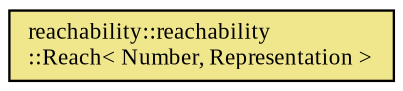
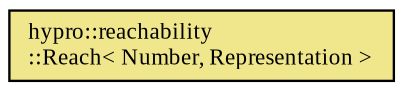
(202, 46) -> (202, 46)
